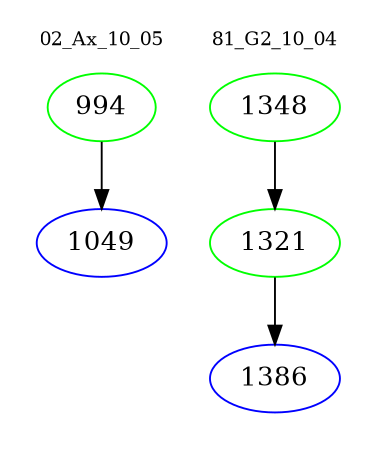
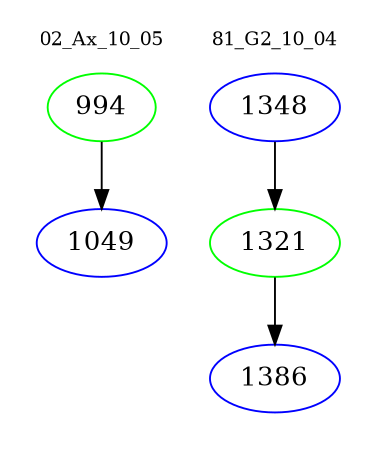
(275, 107) -> (275, 107)
